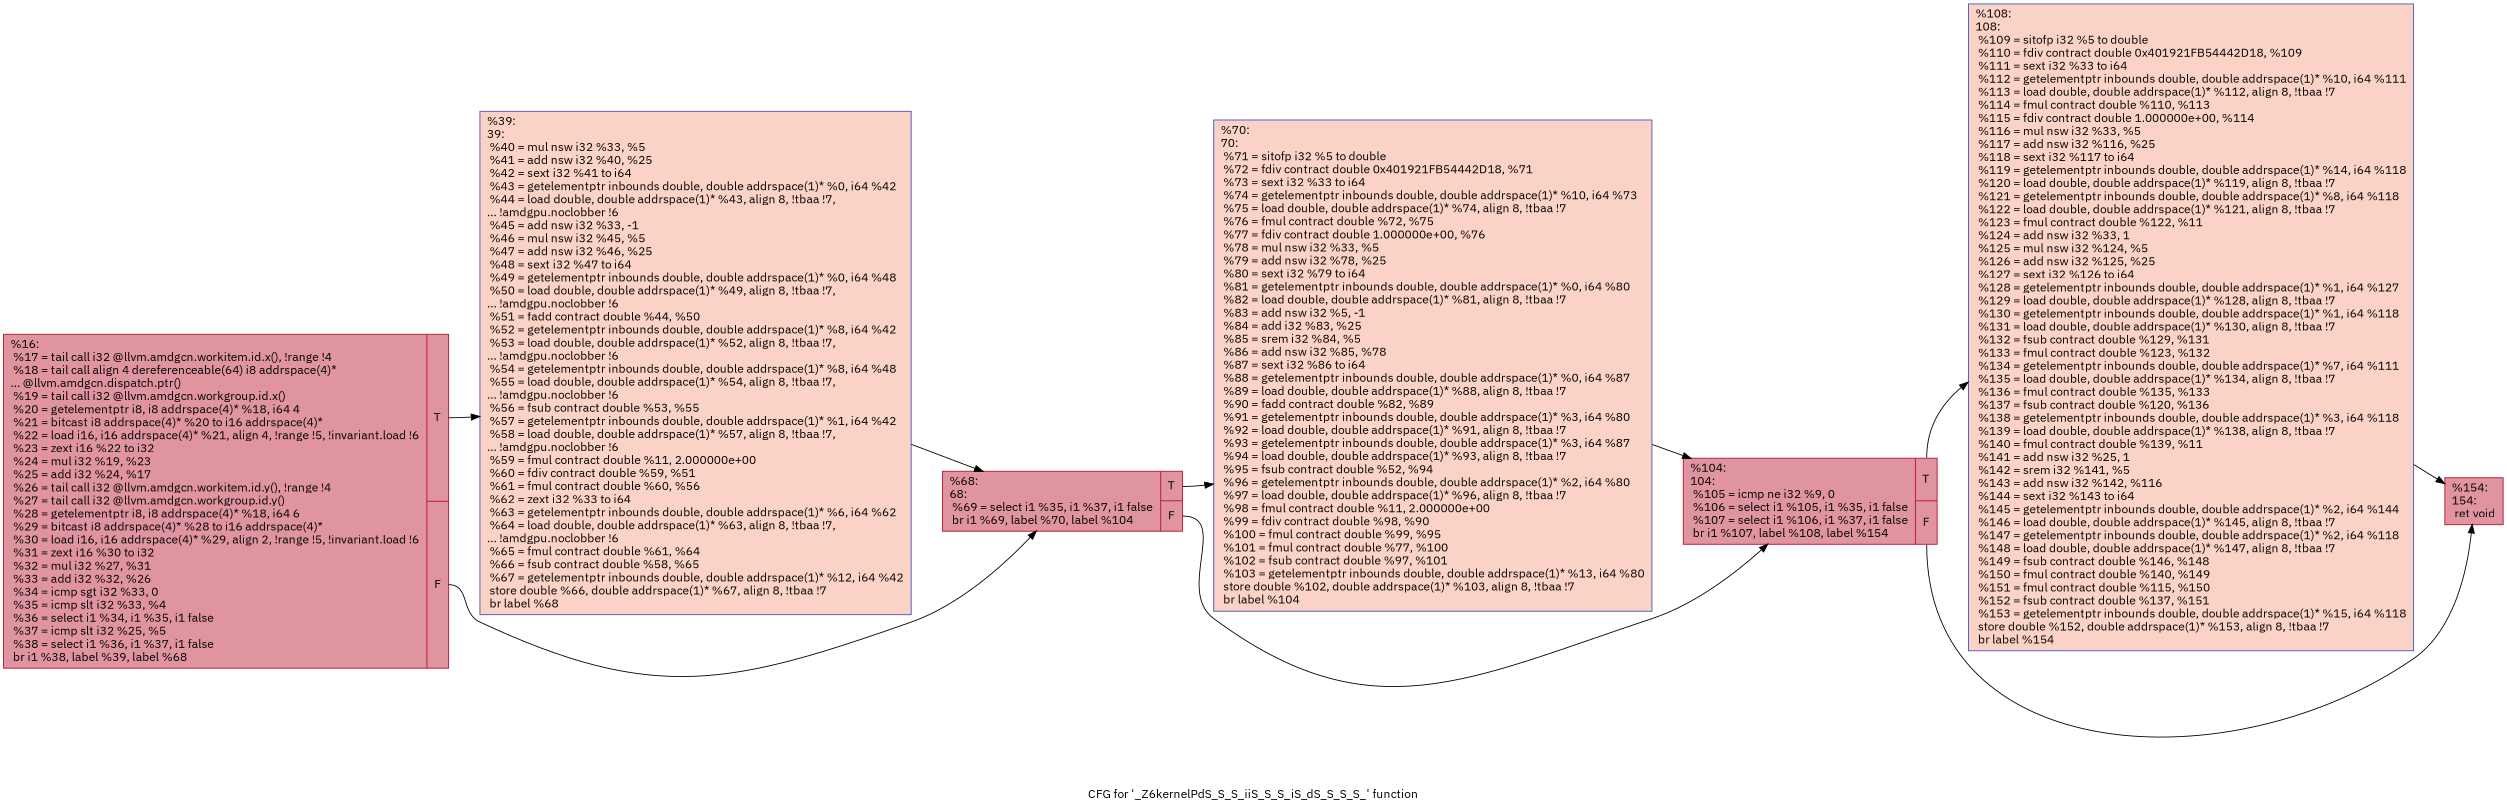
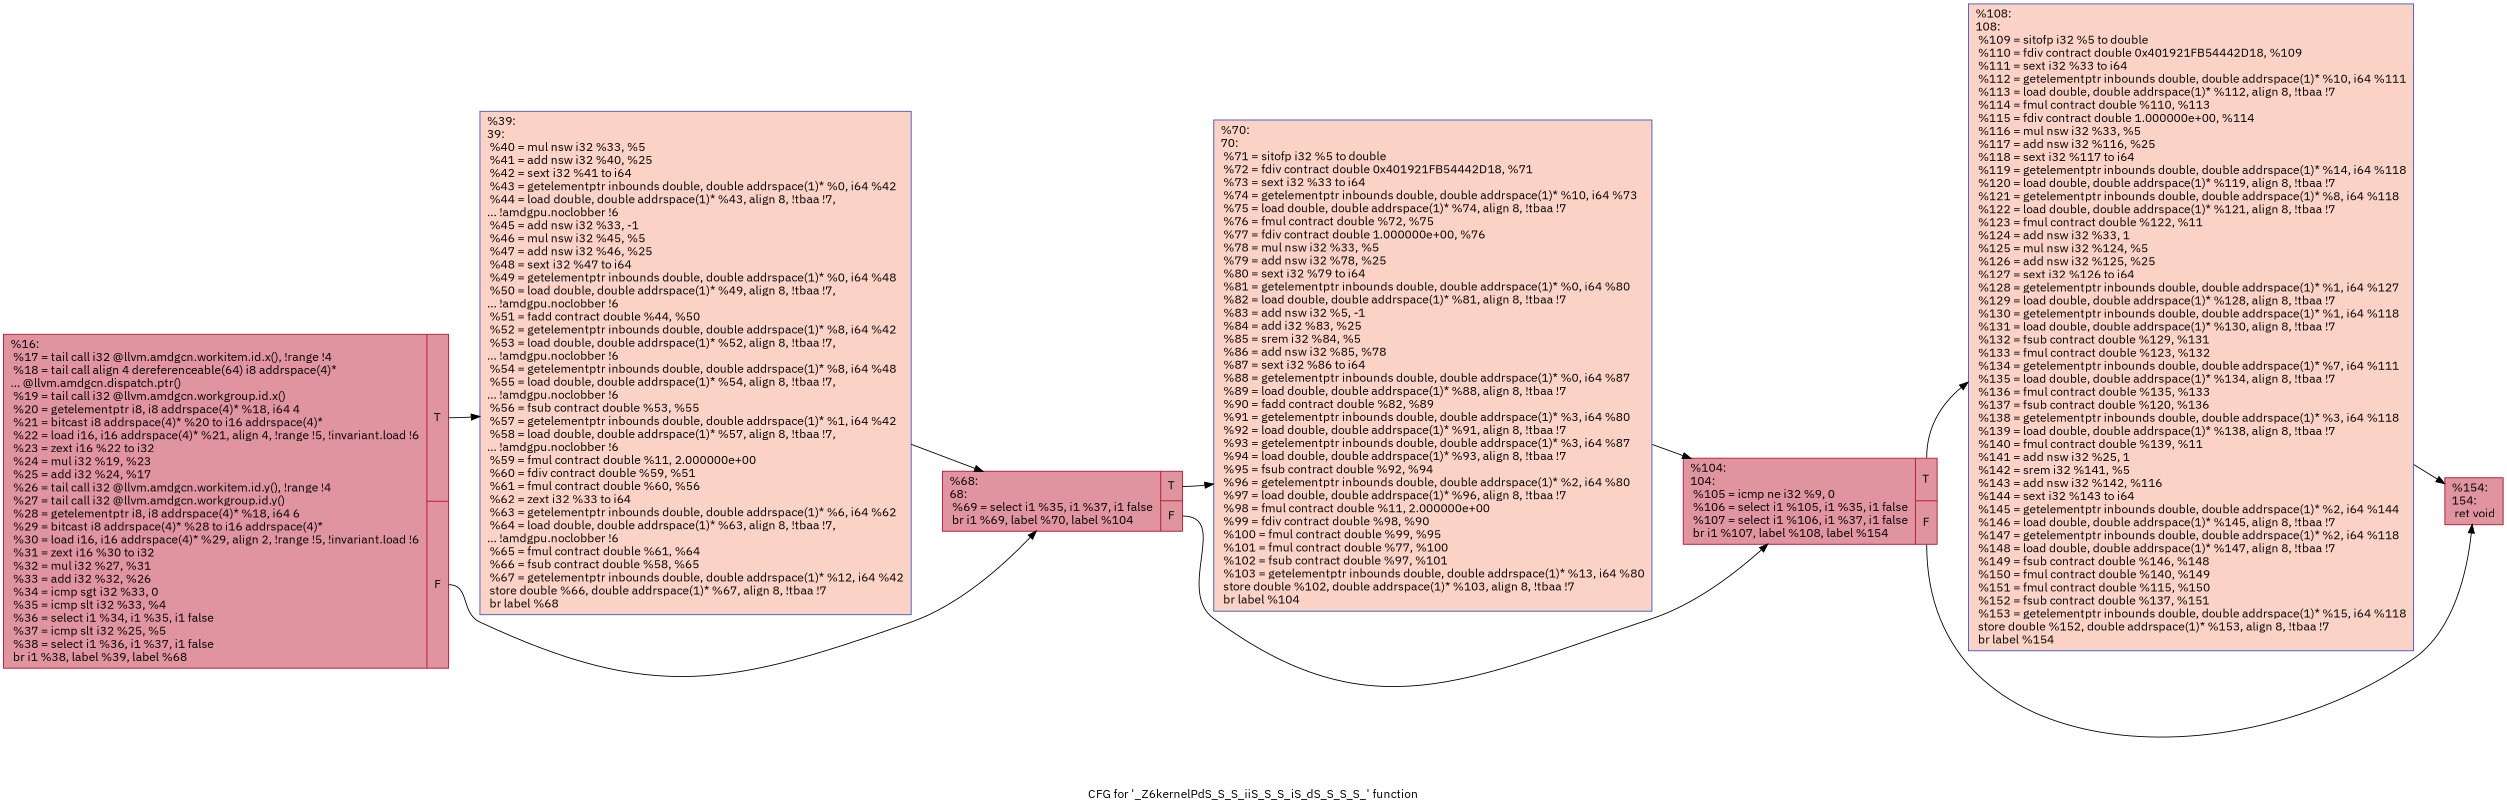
(1327, 470) -> (1327, 470)
